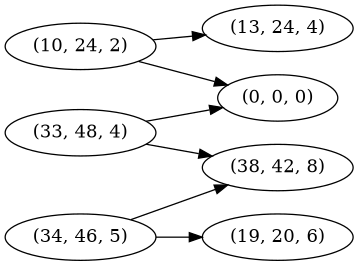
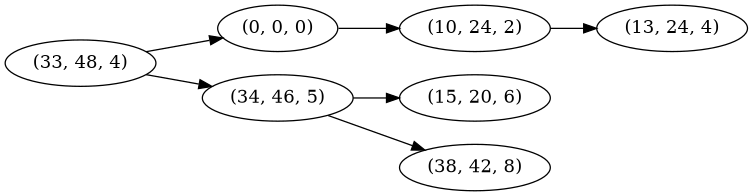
(177, 72) -> (362, 28)
(172, 149) -> (172, 79)
(278, 237) -> (475, 98)
